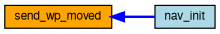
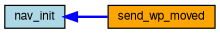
(139, 17) -> (92, 17)
